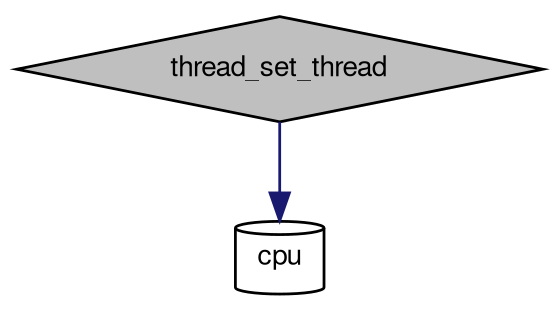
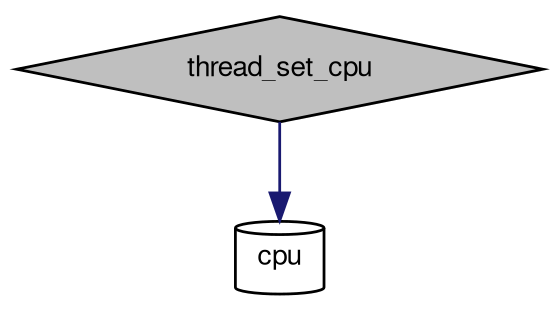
(280, 69) -> (280, 69)
